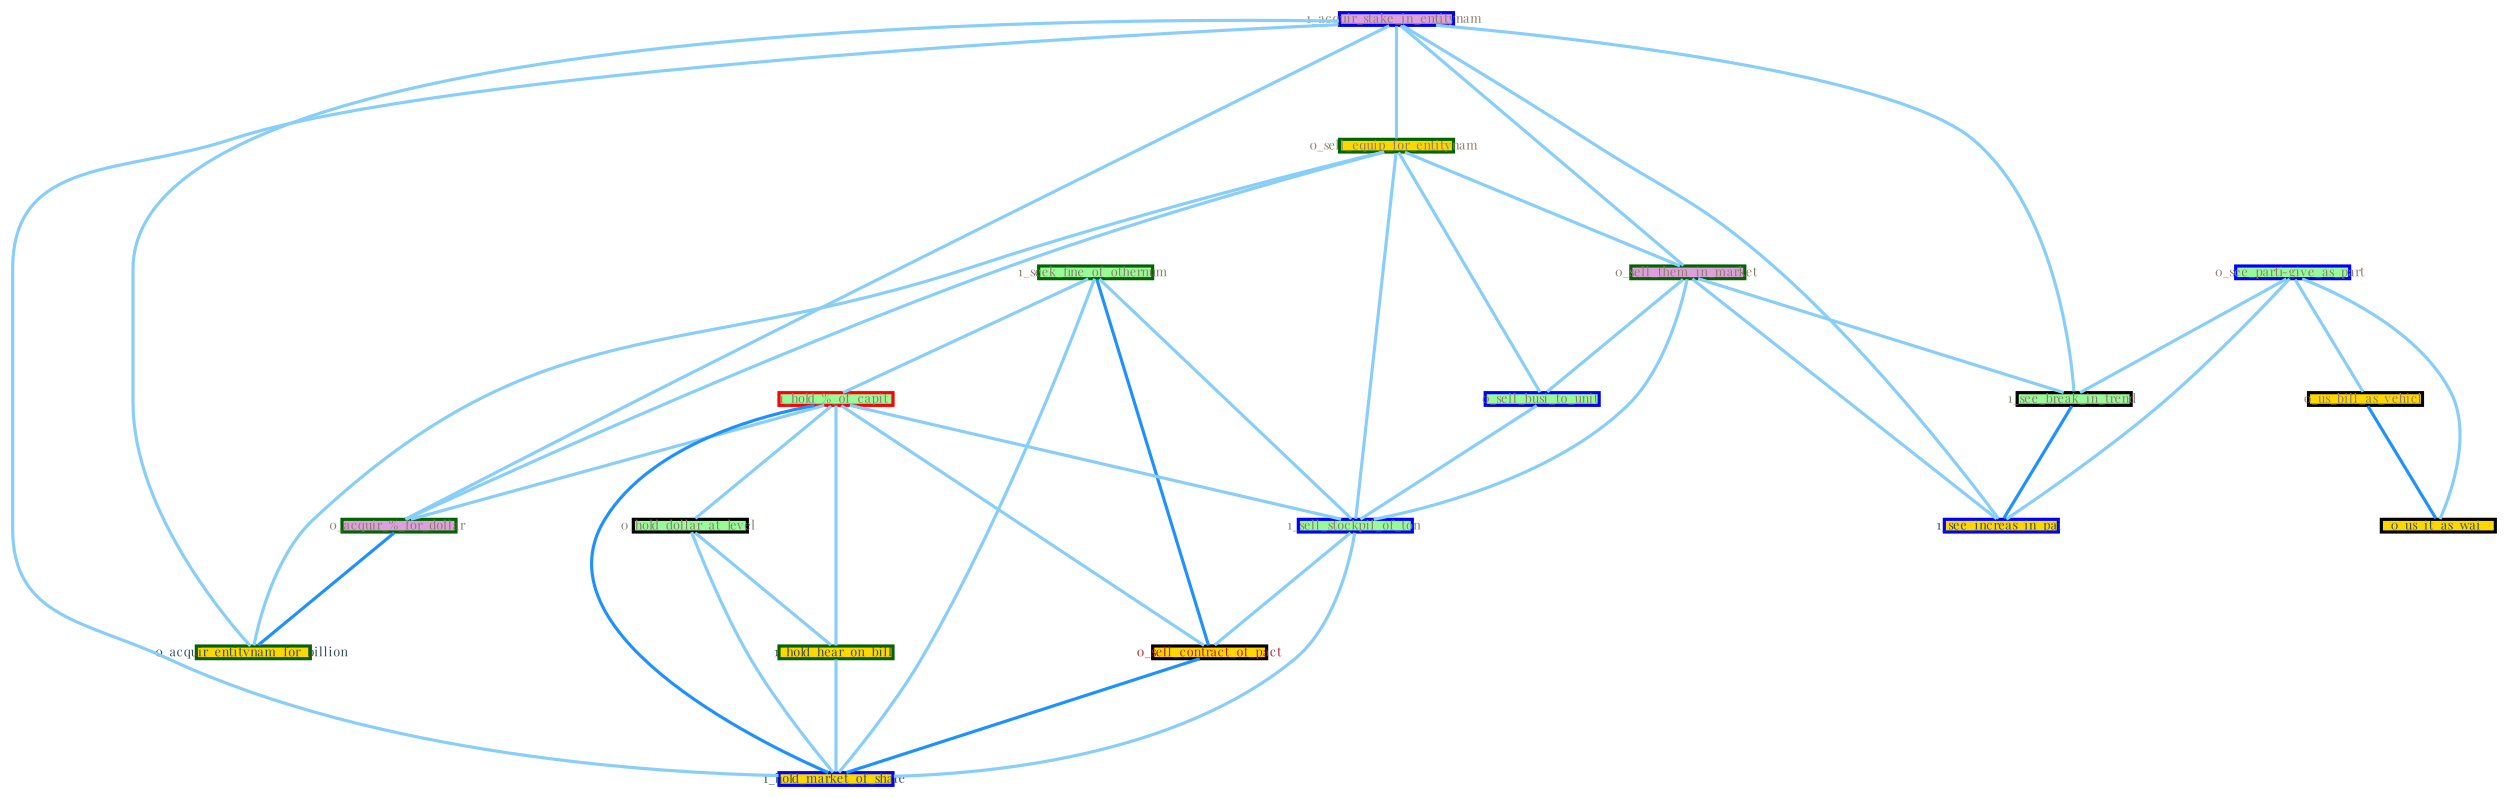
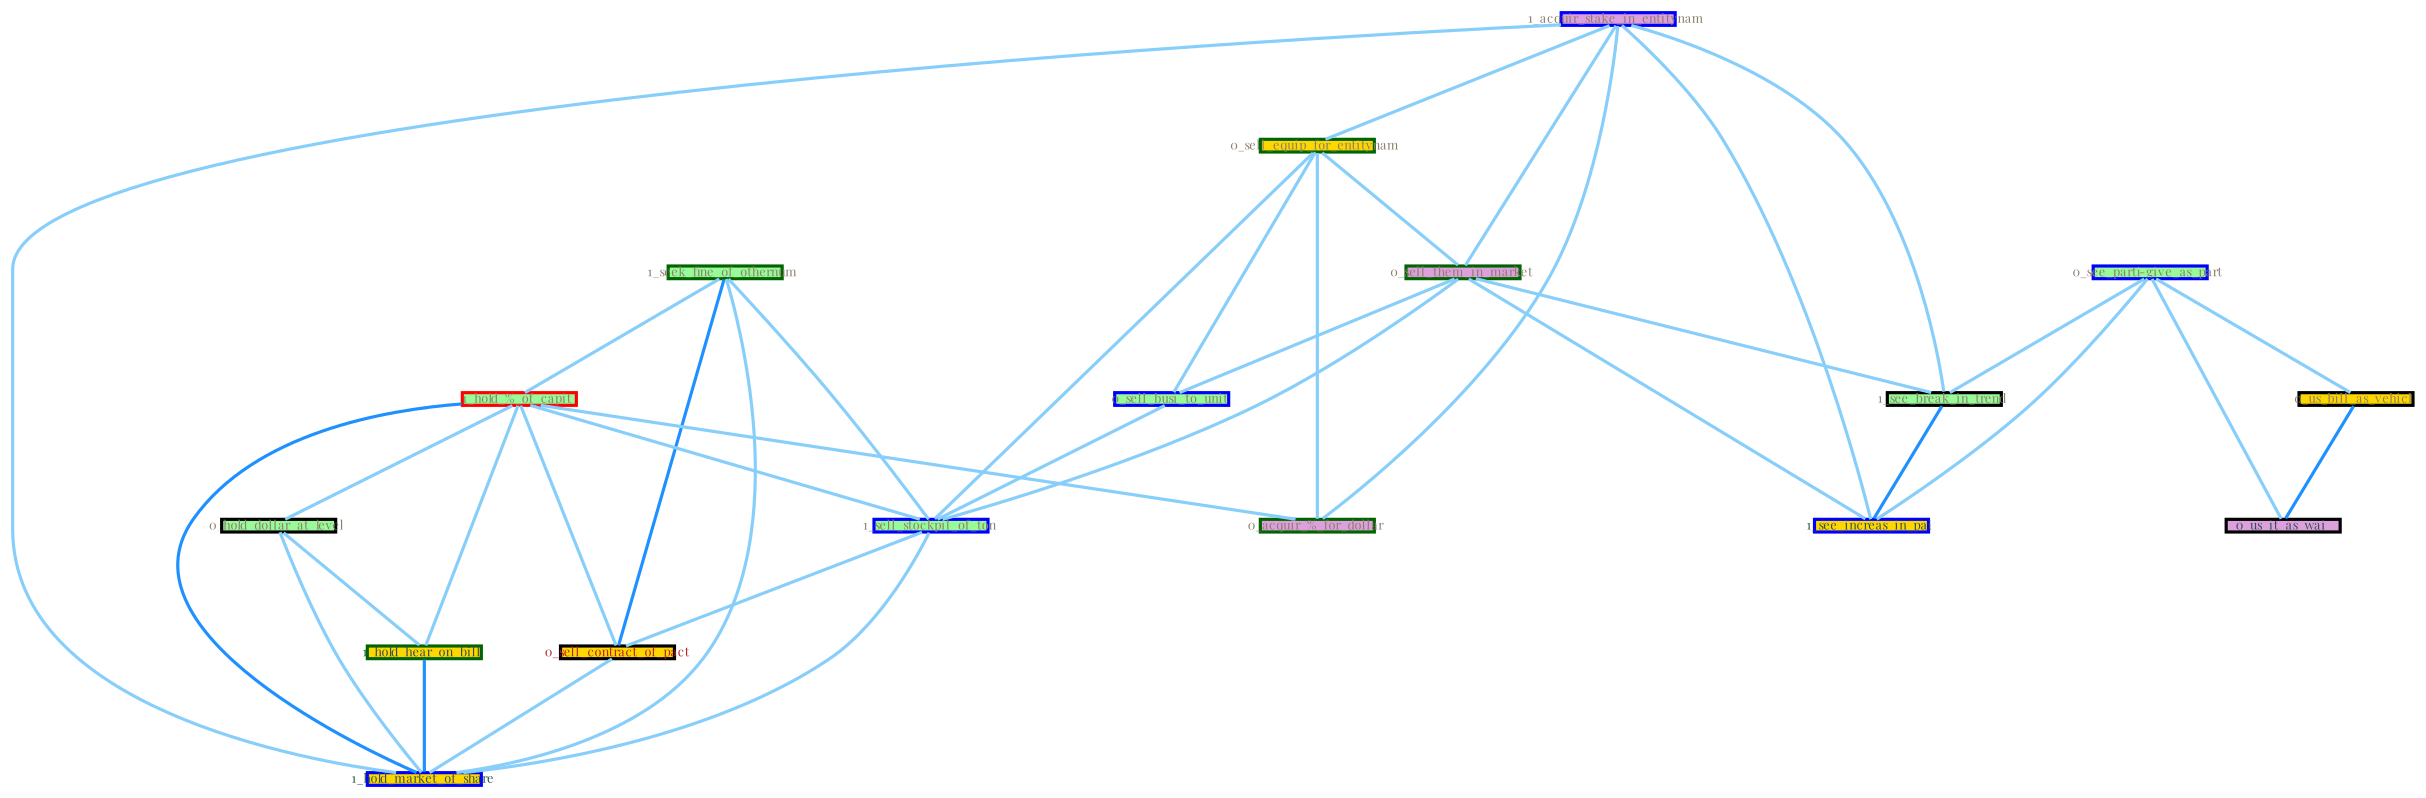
(2438, 526) -> (2283, 526)
(253, 652) -> none
(836, 716) -> (424, 716)
(1023, 716) -> (521, 716)
